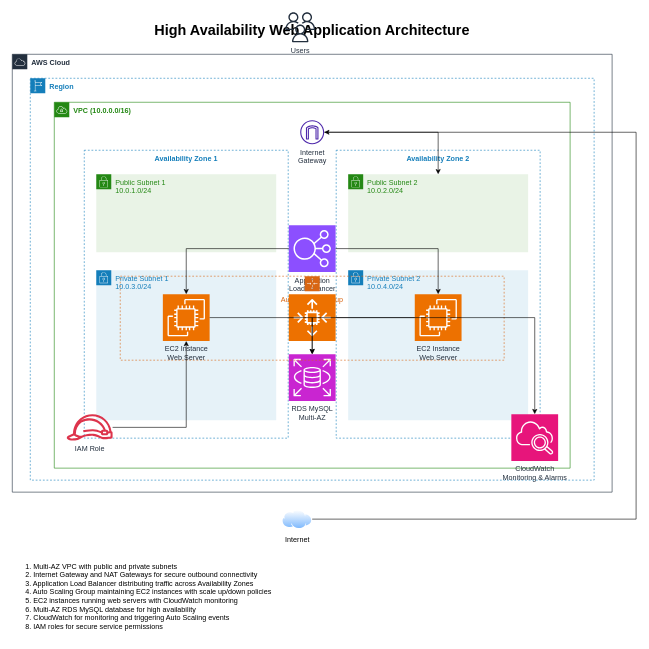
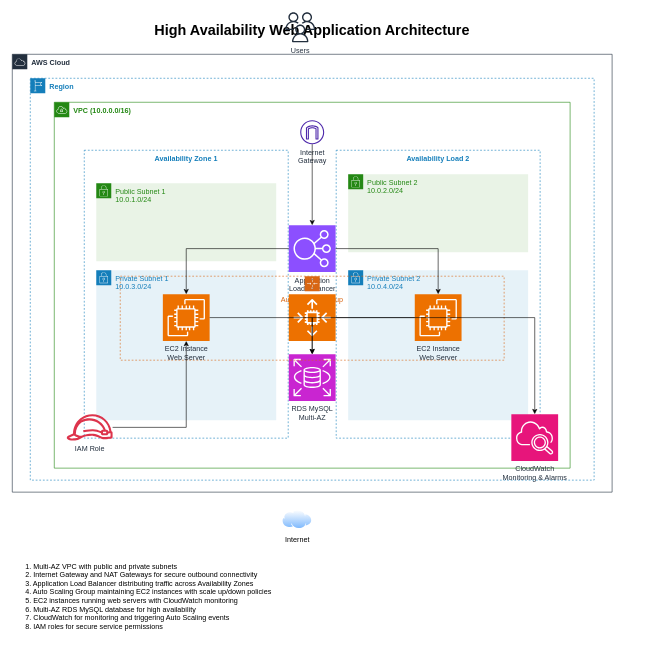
(325, 132) -> (312, 219)
(438, 159) -> (438, 159)
(186, 213) -> (186, 222)
(636, 390) -> none
